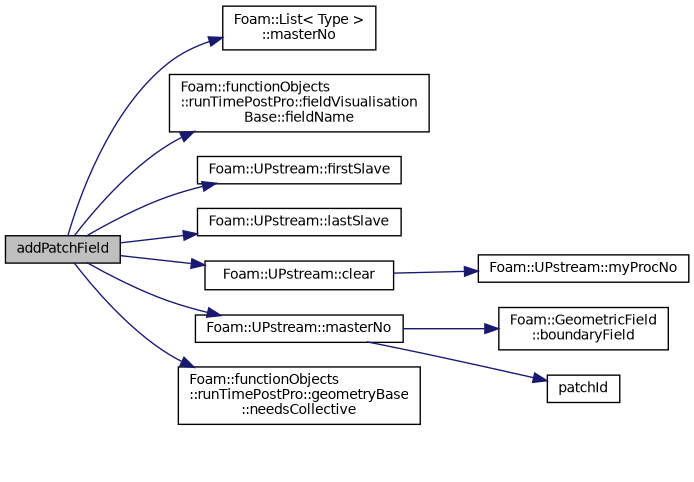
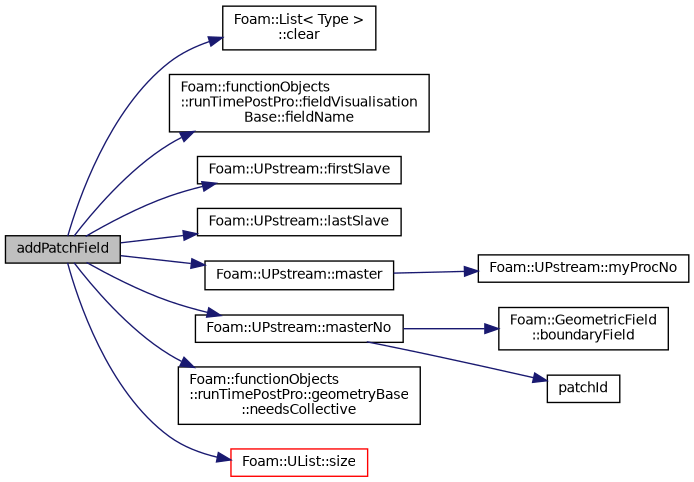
(299, 28) -> (299, 28)
(299, 275) -> (299, 275)
none -> (299, 463)
